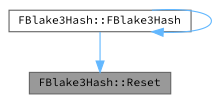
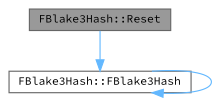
(100, 46) -> (100, 45)
